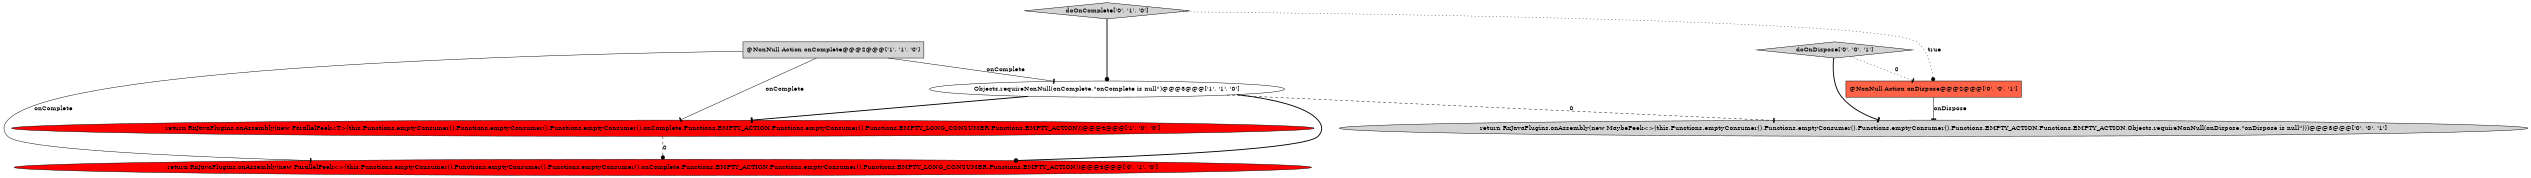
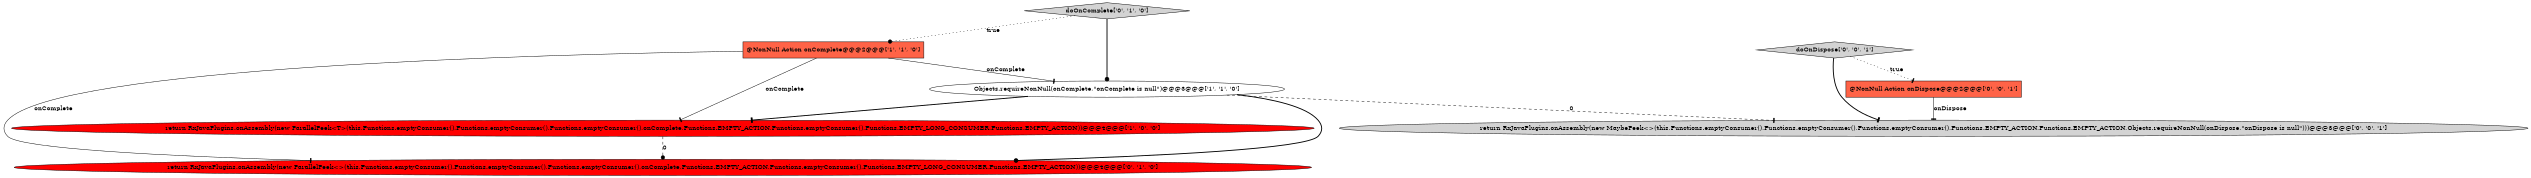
(1569, 18) -> (983, 29)
(833, 50) -> (833, 50)
(1897, 70) -> (1897, 70)
